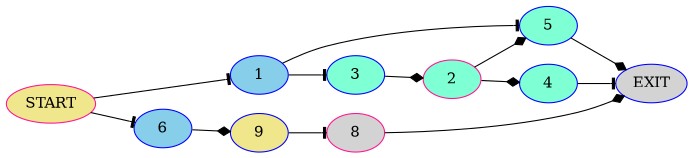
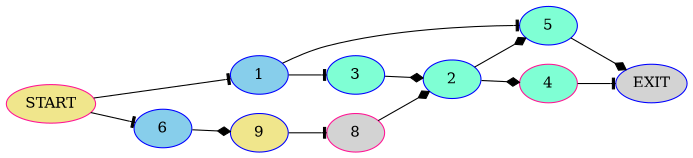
(452, 79) -> (452, 79)
(548, 84) -> (548, 84)
(500, 126) -> (398, 109)
